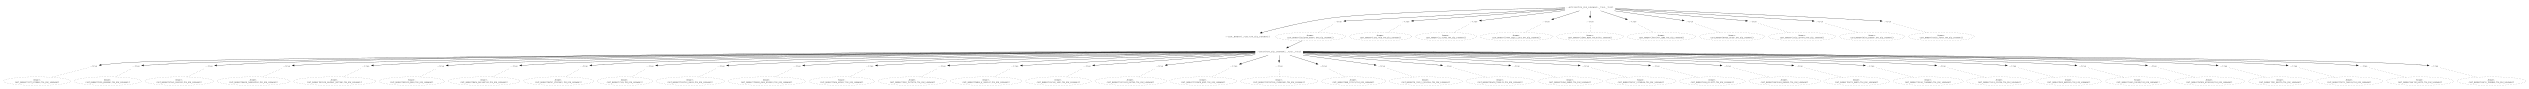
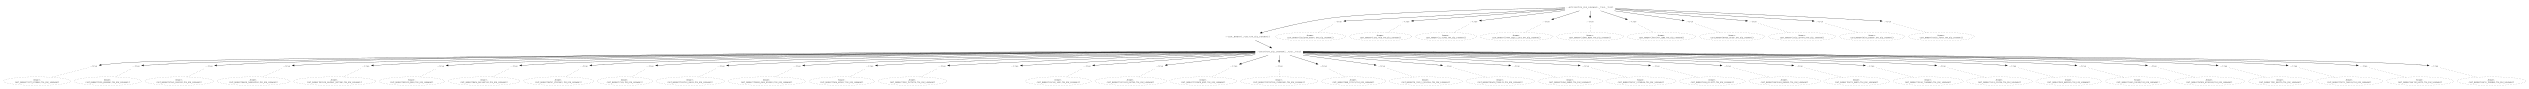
(1590, 37) -> (1590, 37)
(1295, 44) -> (1263, 44)
(986, 81) -> none
